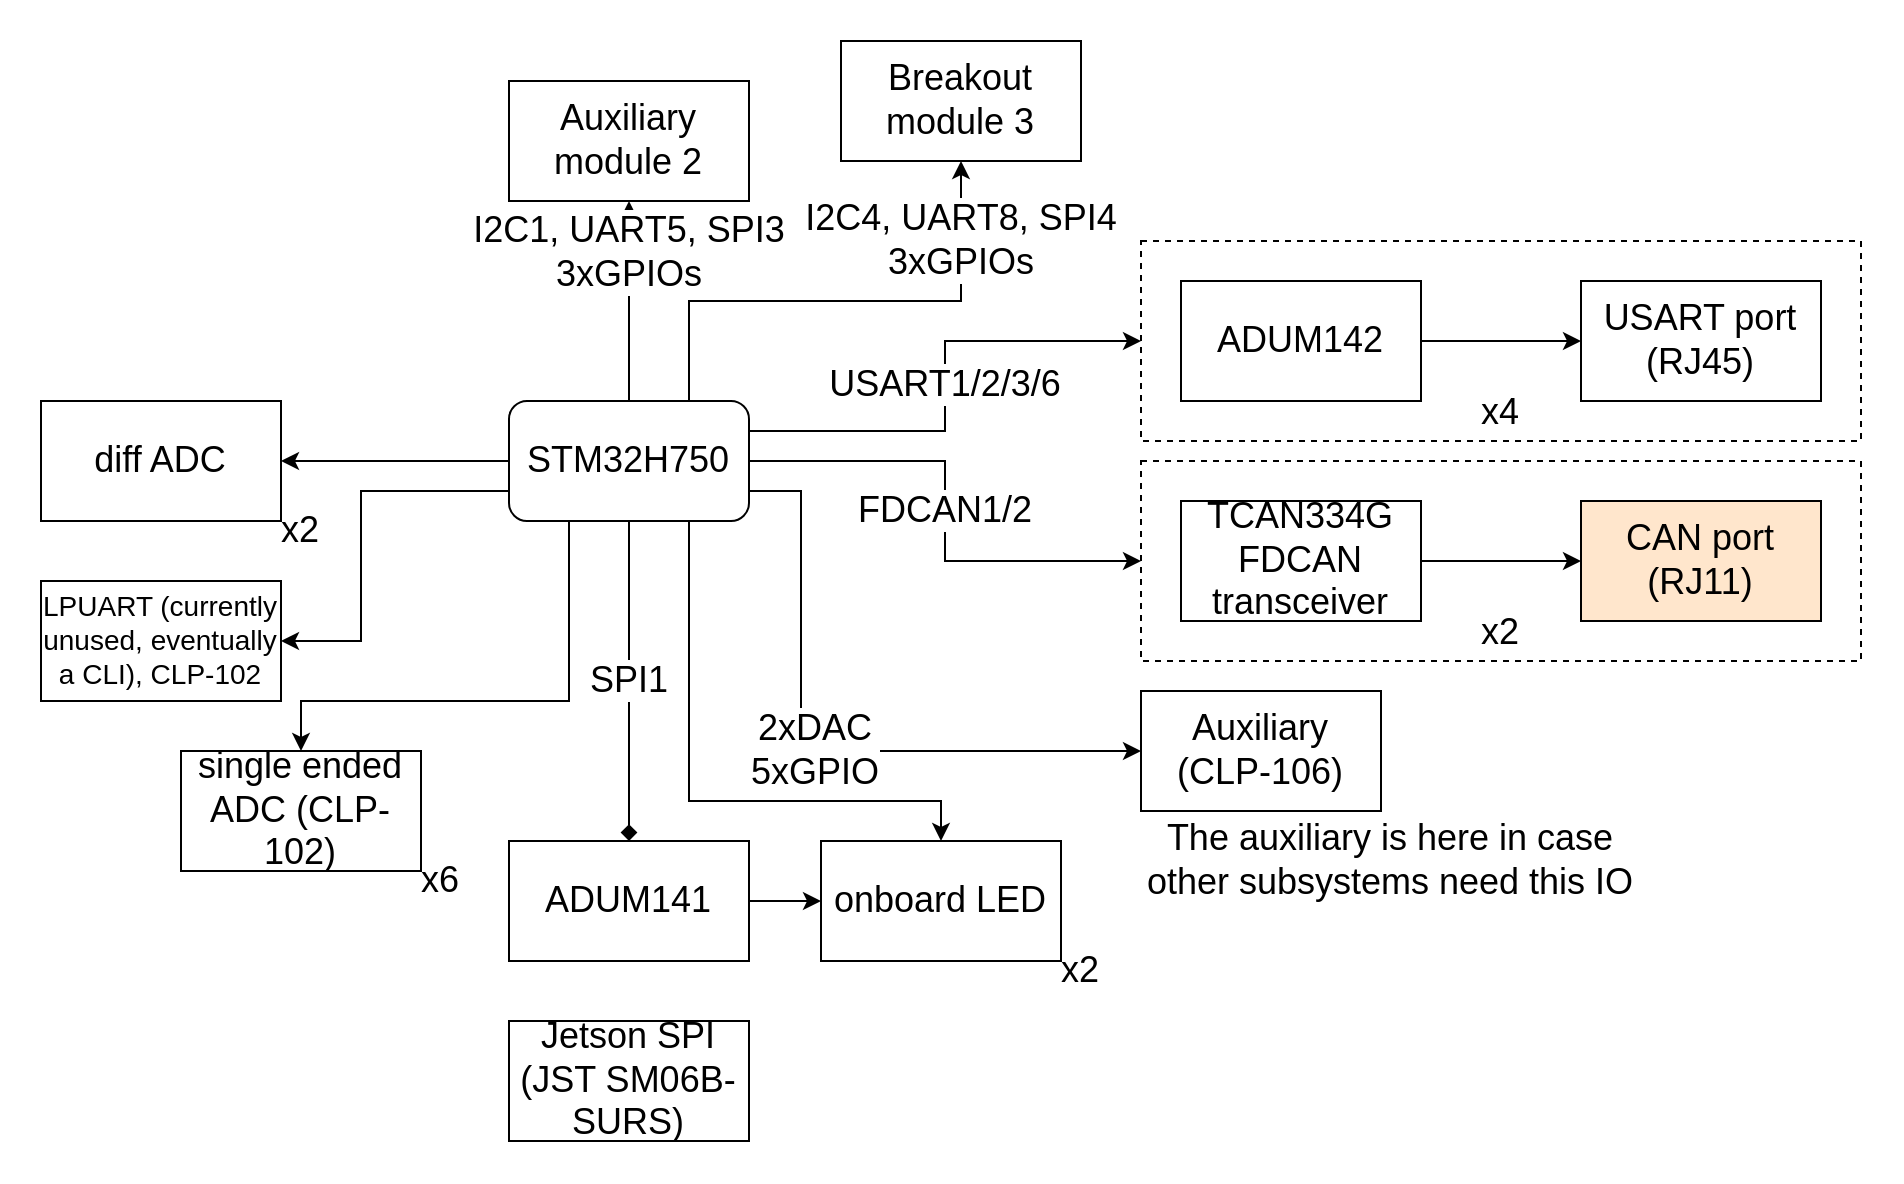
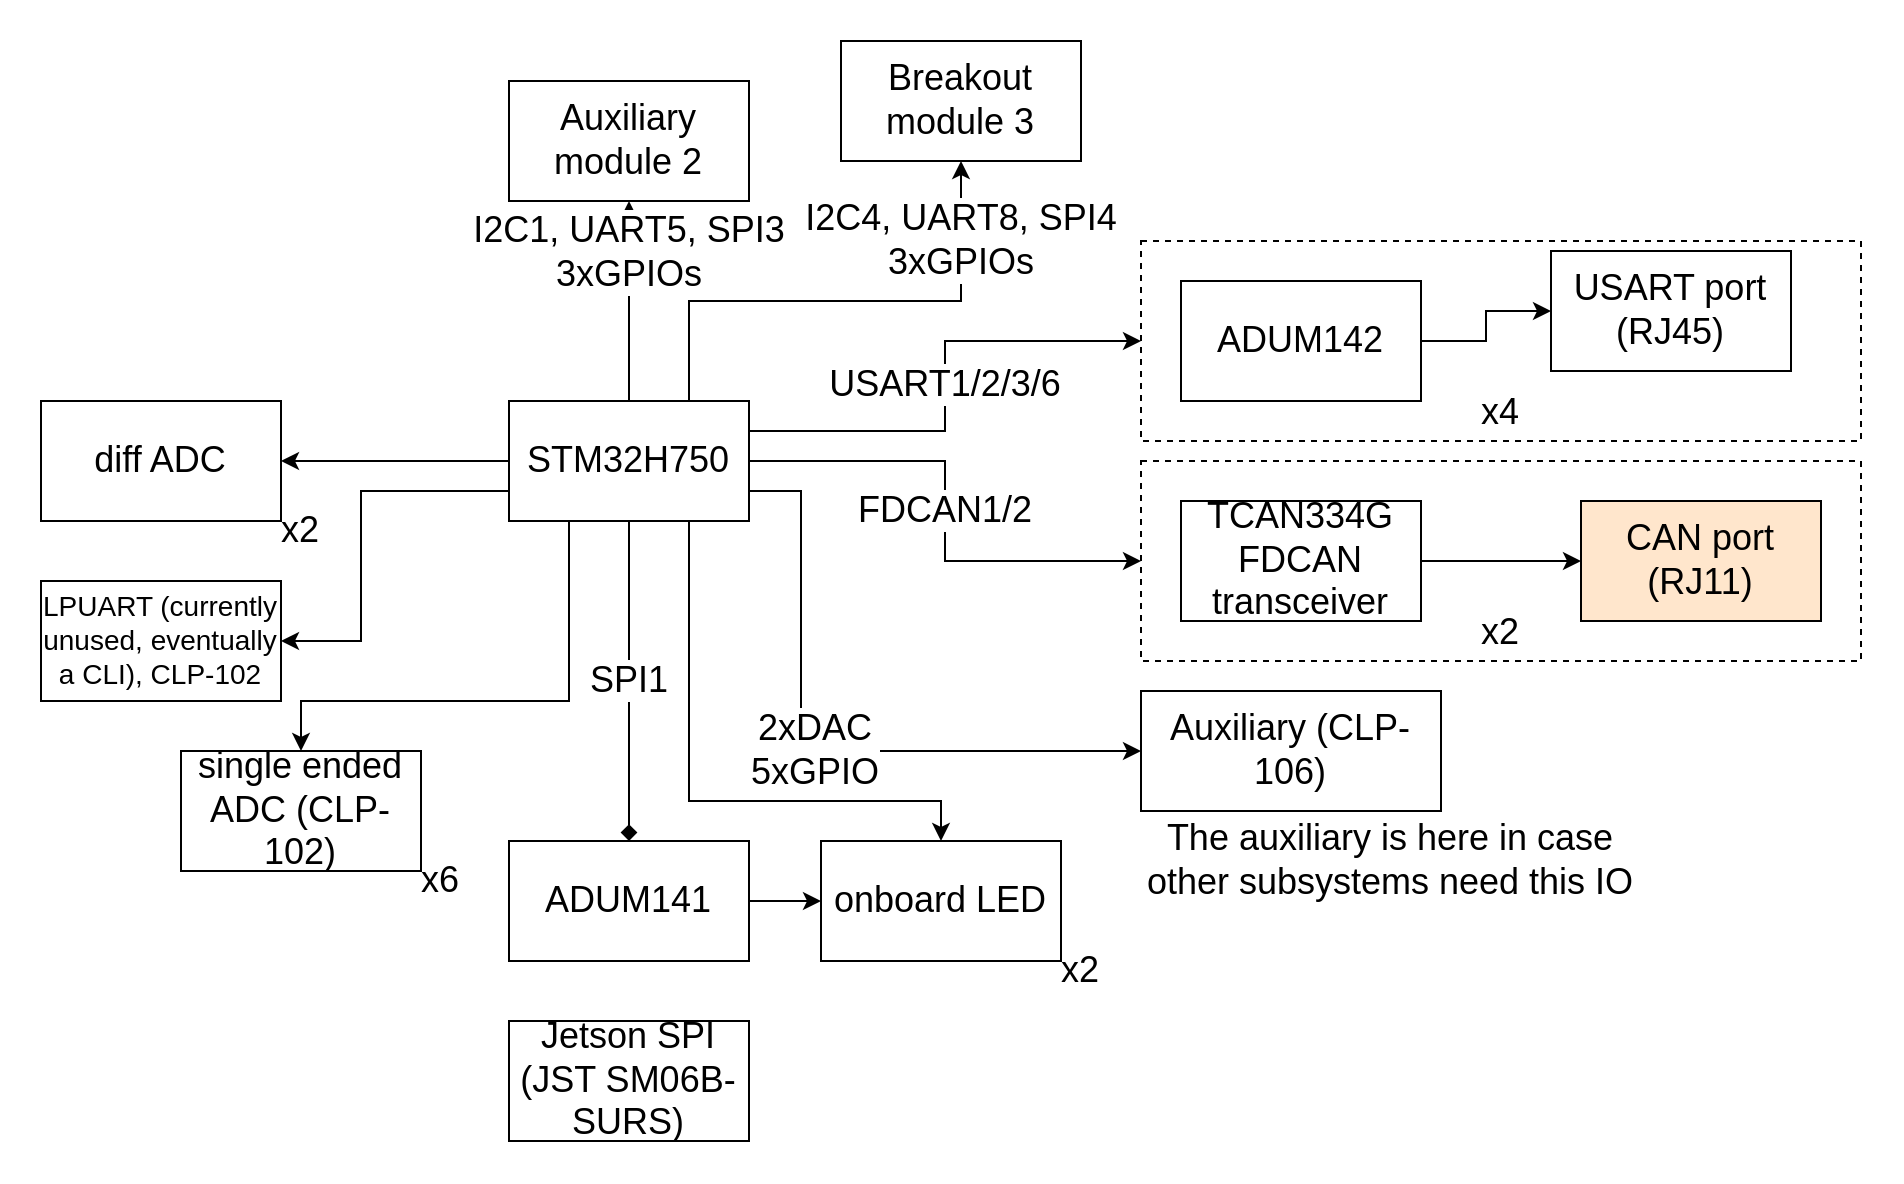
(1701, 341) -> (1671, 311)
(629, 461) -> (629, 461)
(1261, 751) -> (1291, 751)
